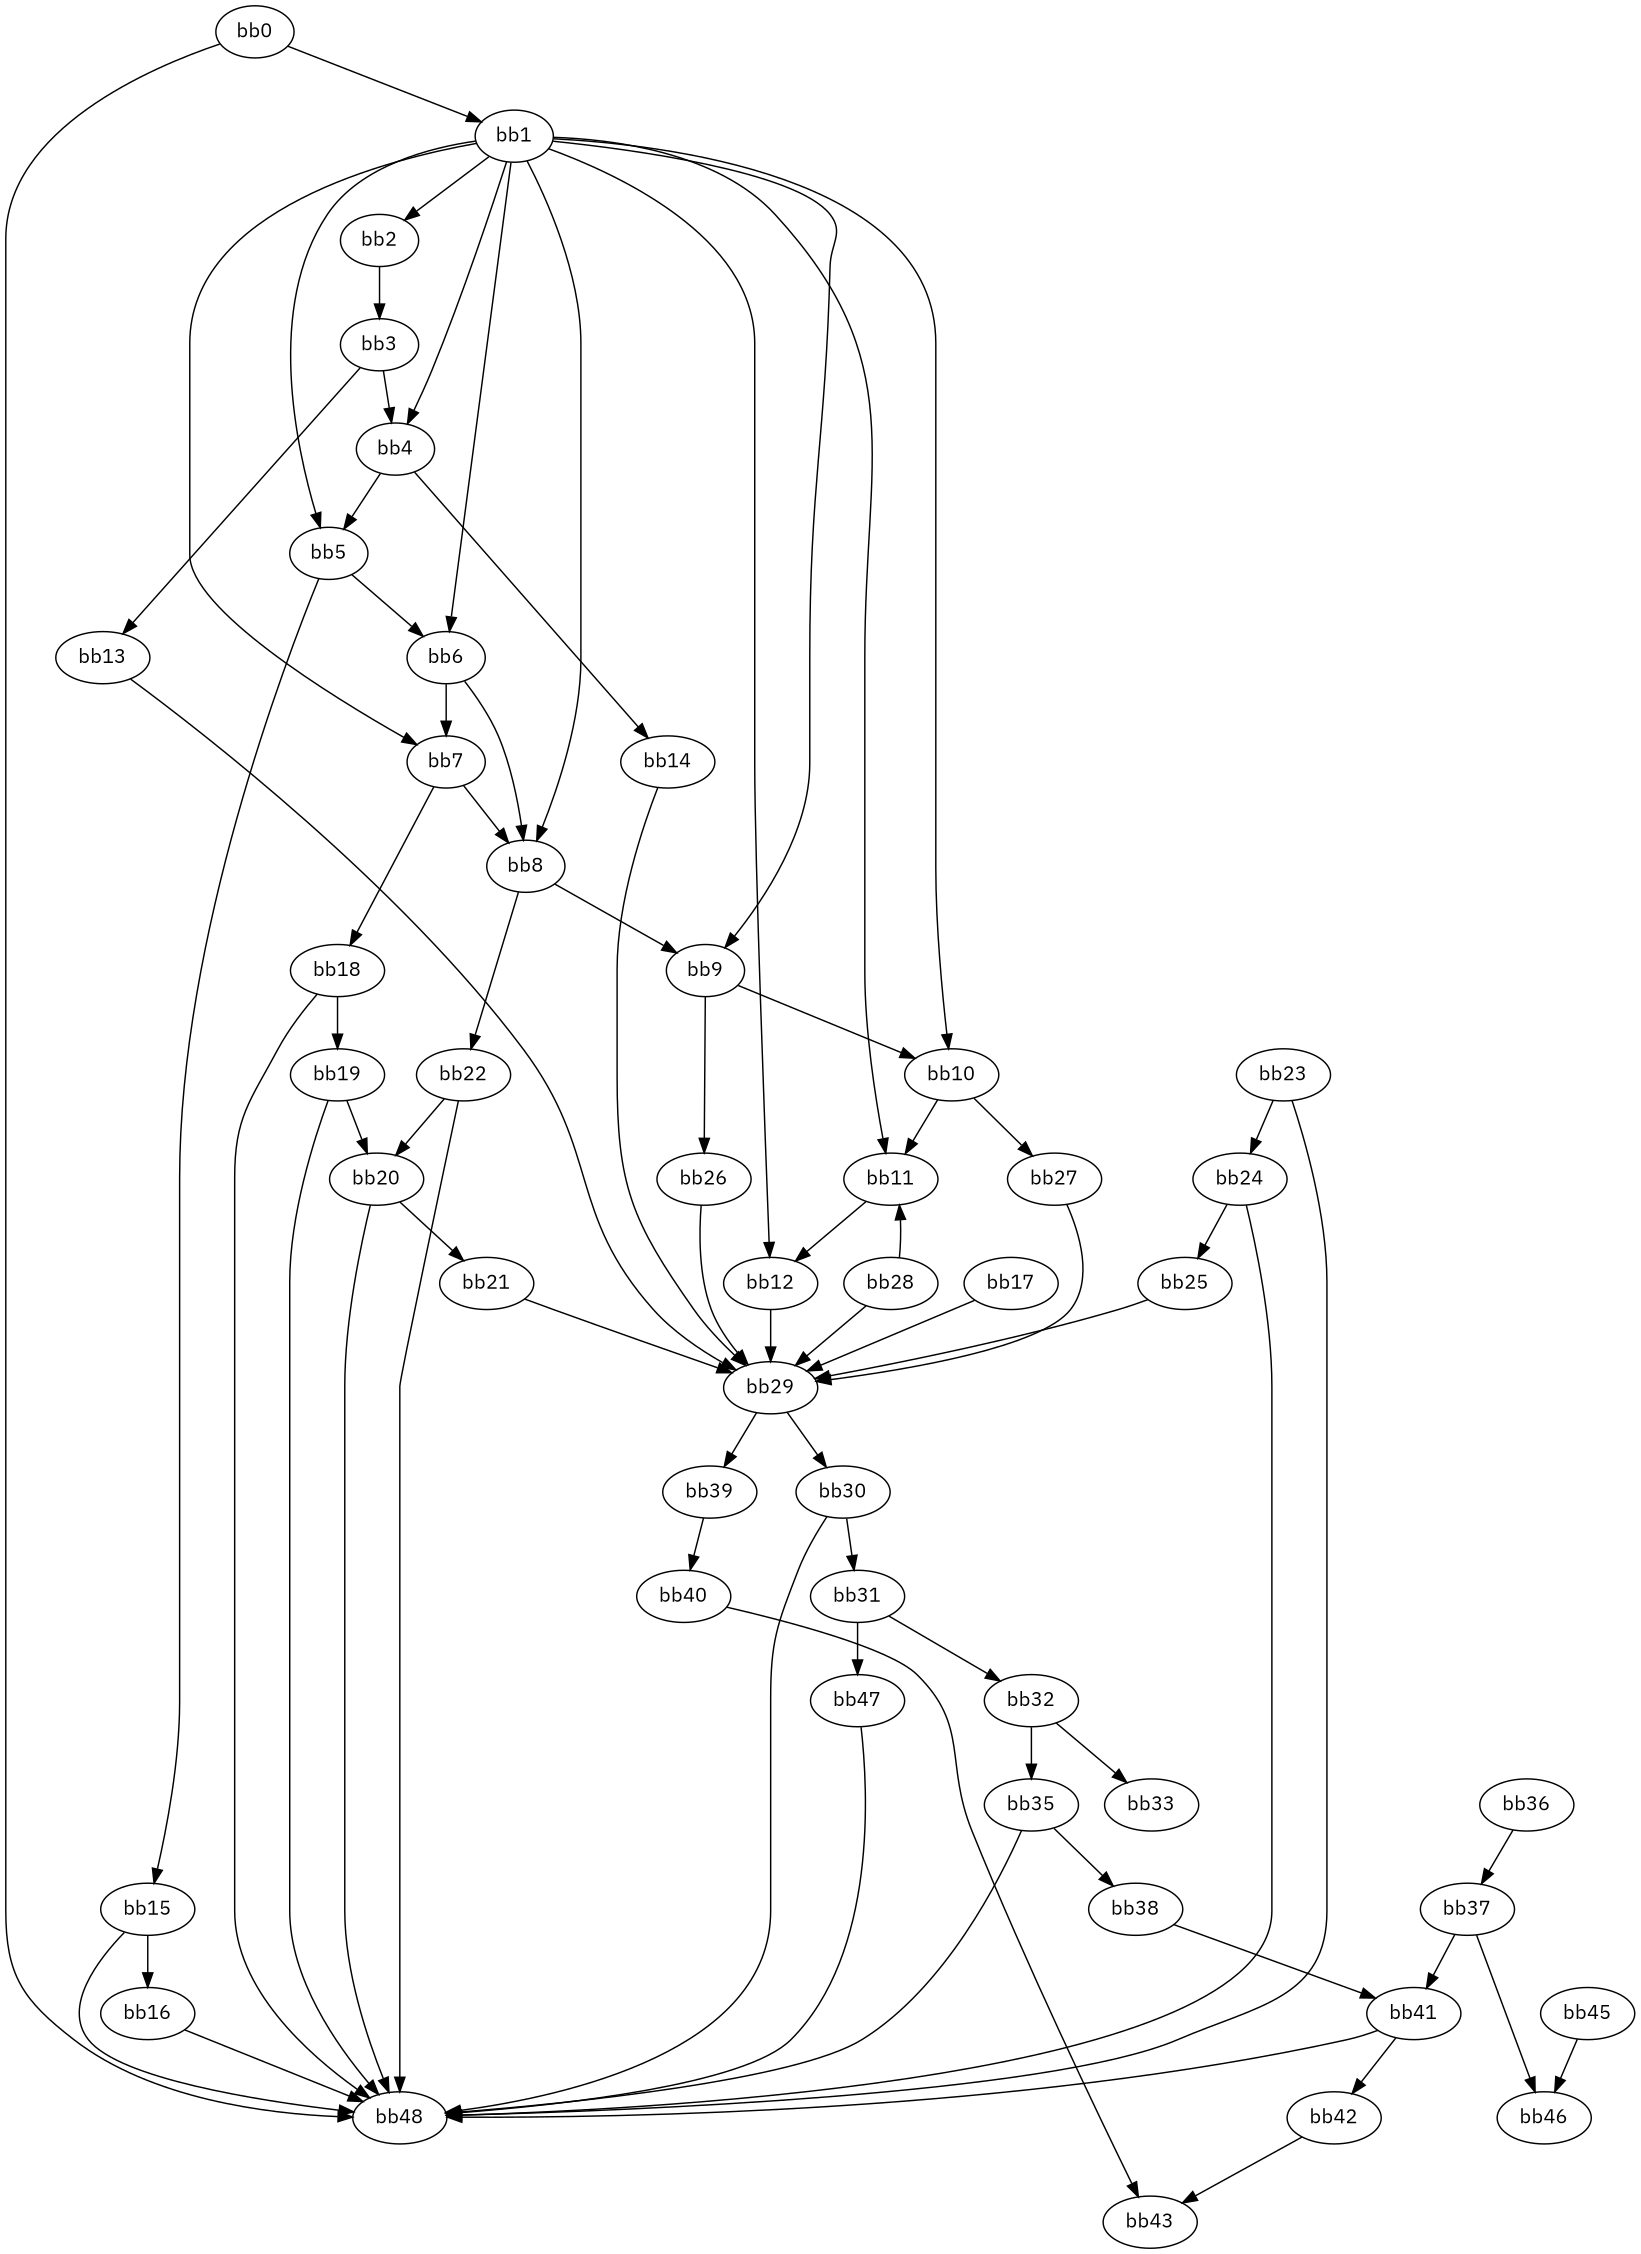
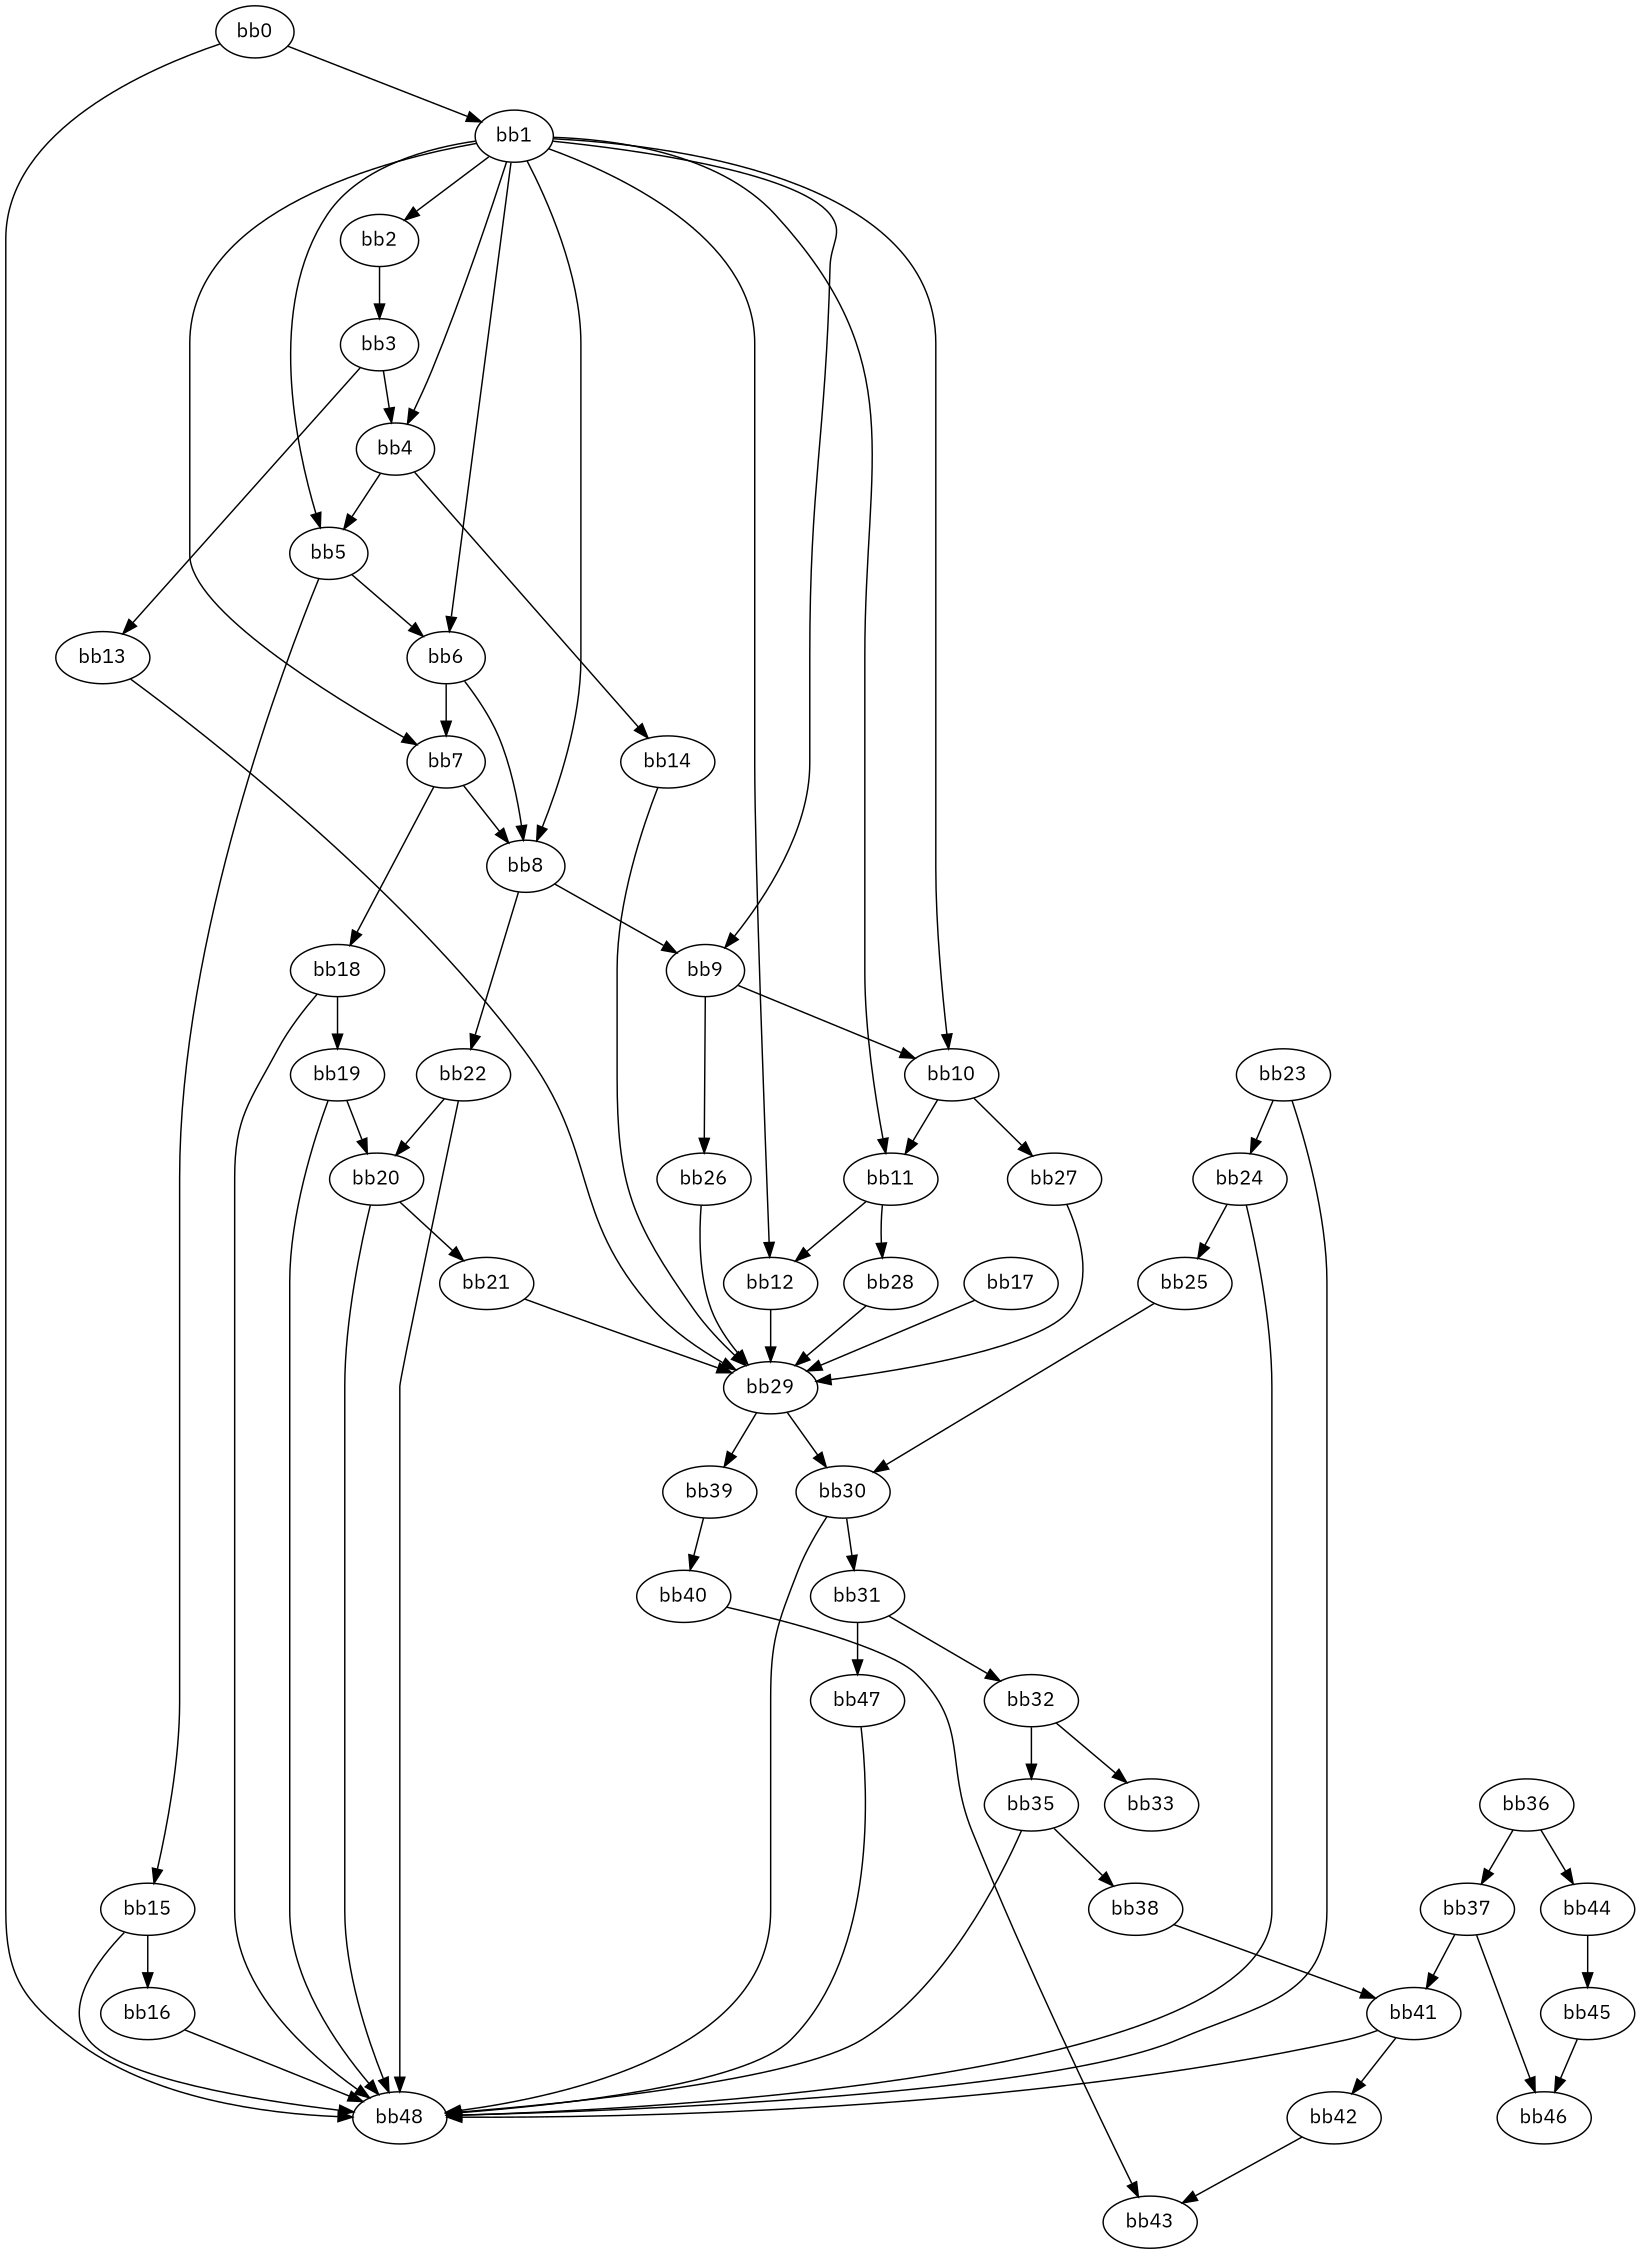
(901, 1239) -> (881, 1224)
(1069, 1323) -> (1020, 1384)
none -> (1588, 1909)
